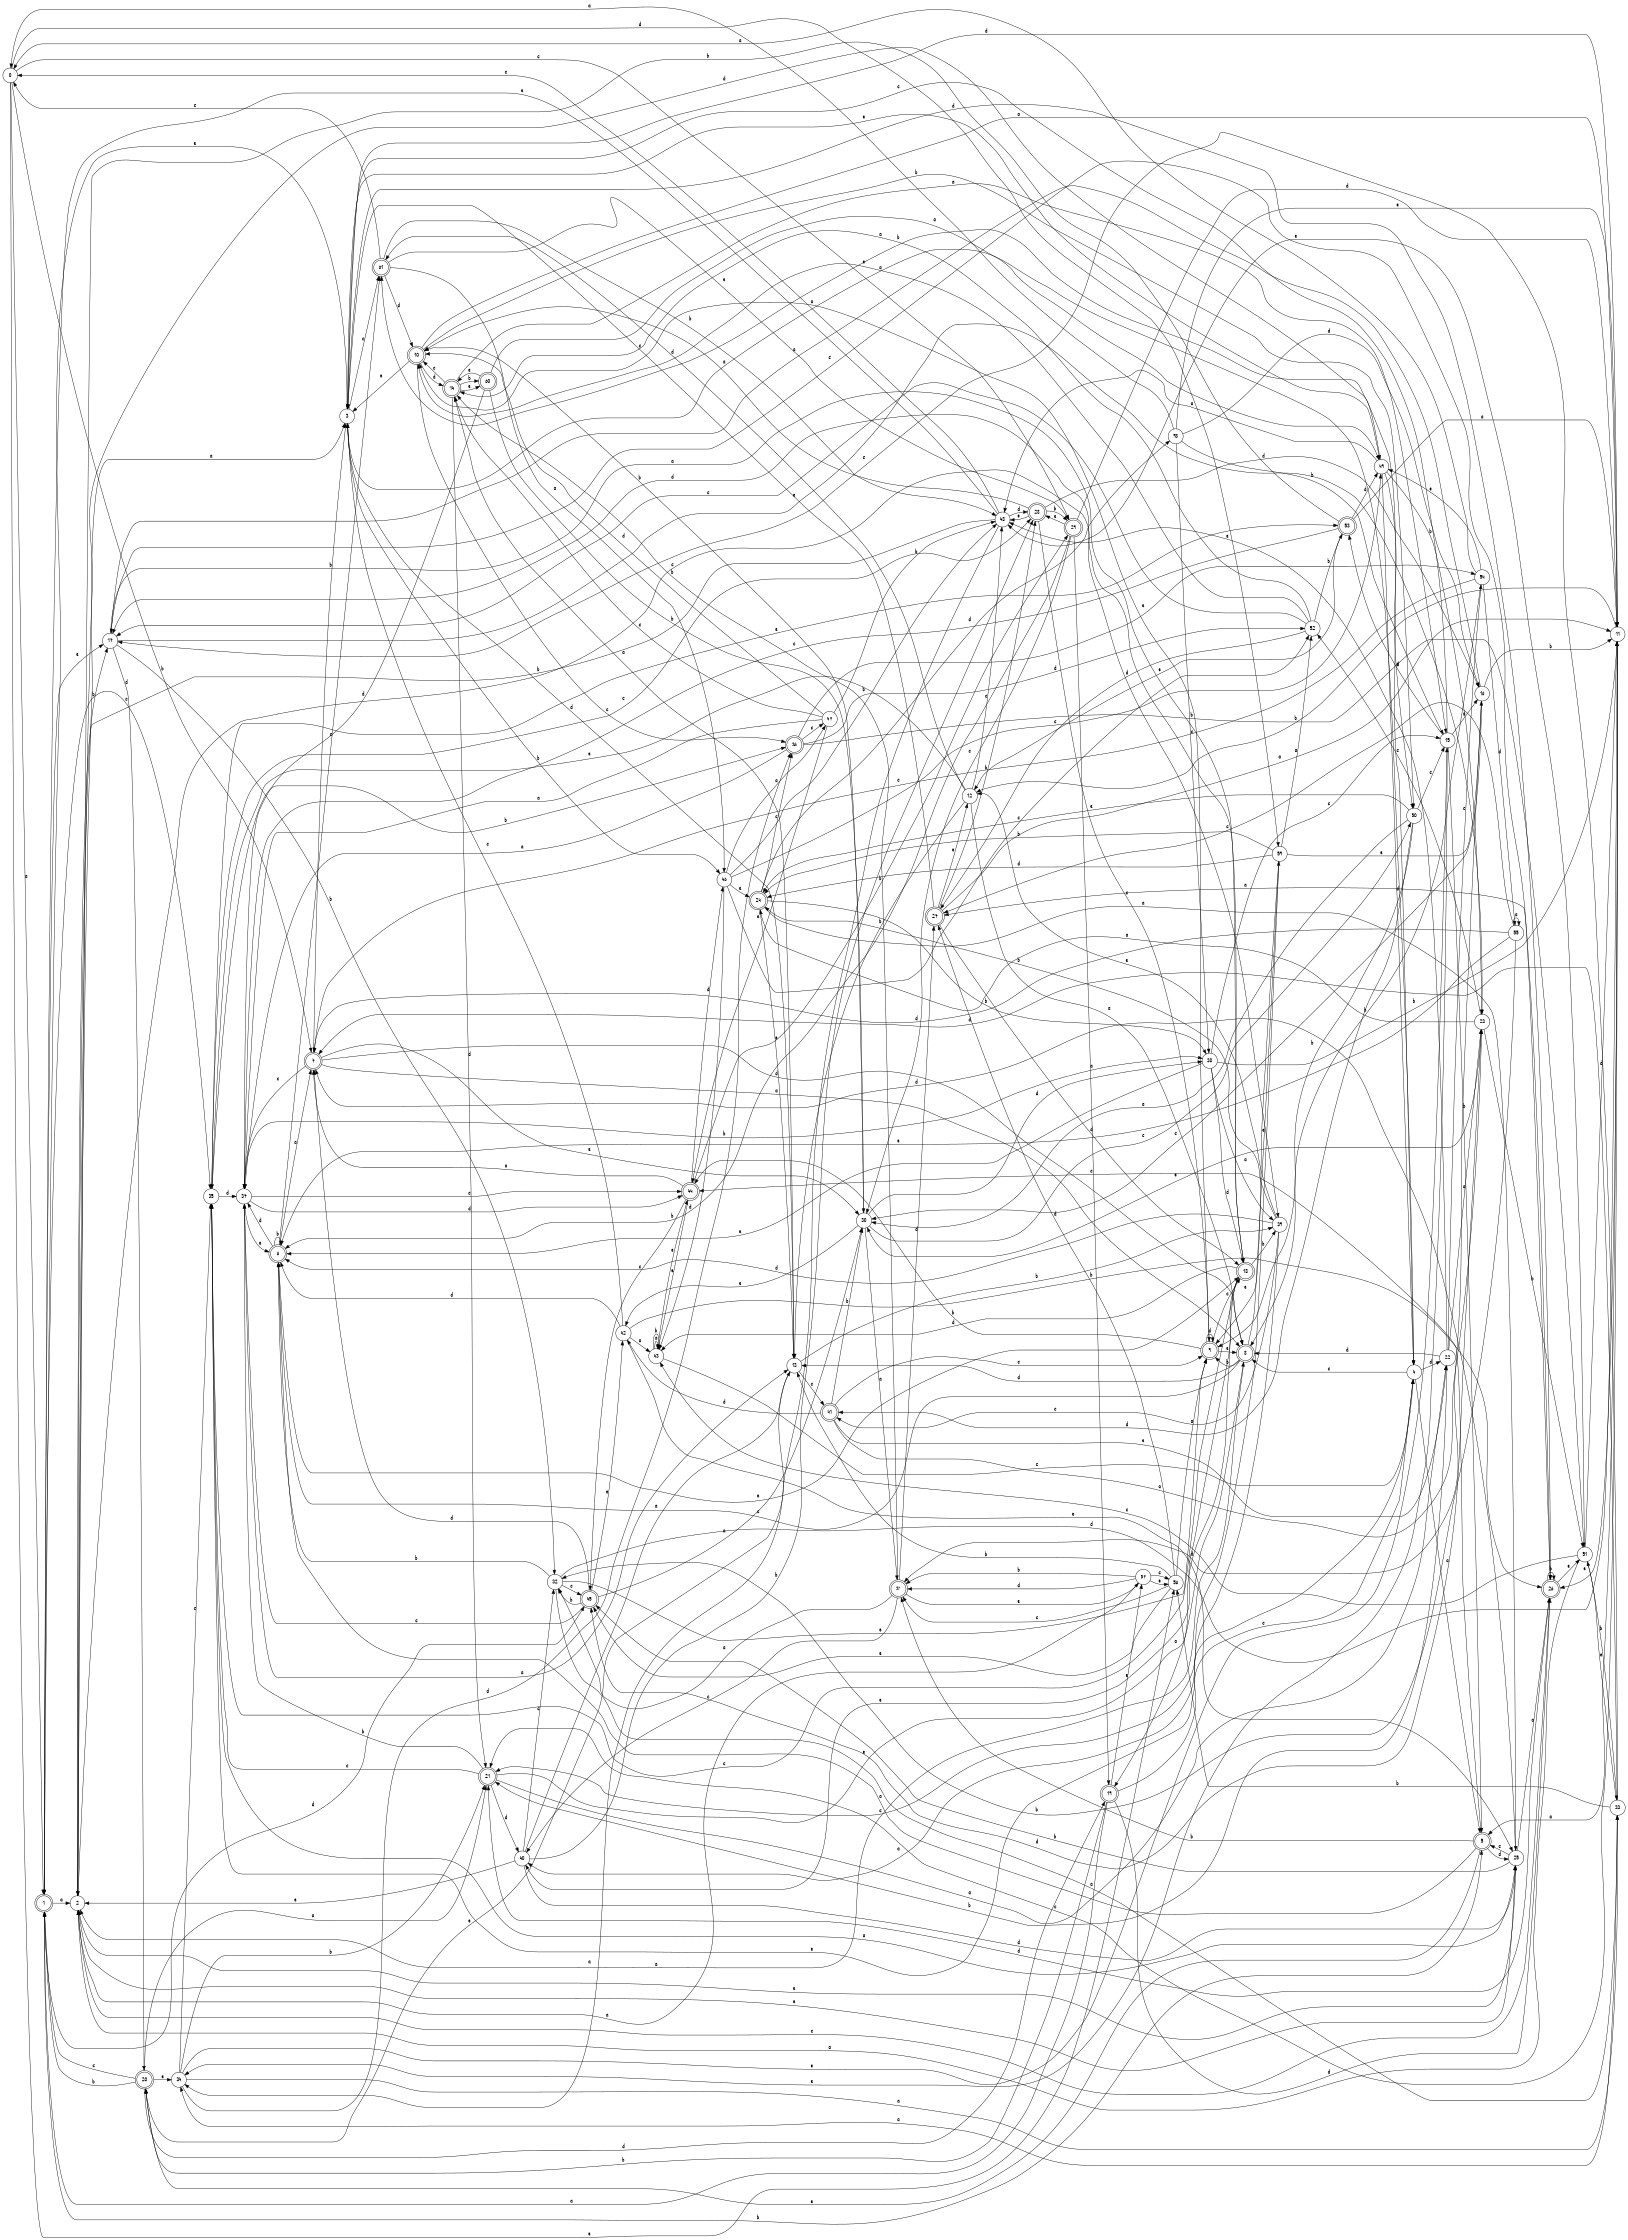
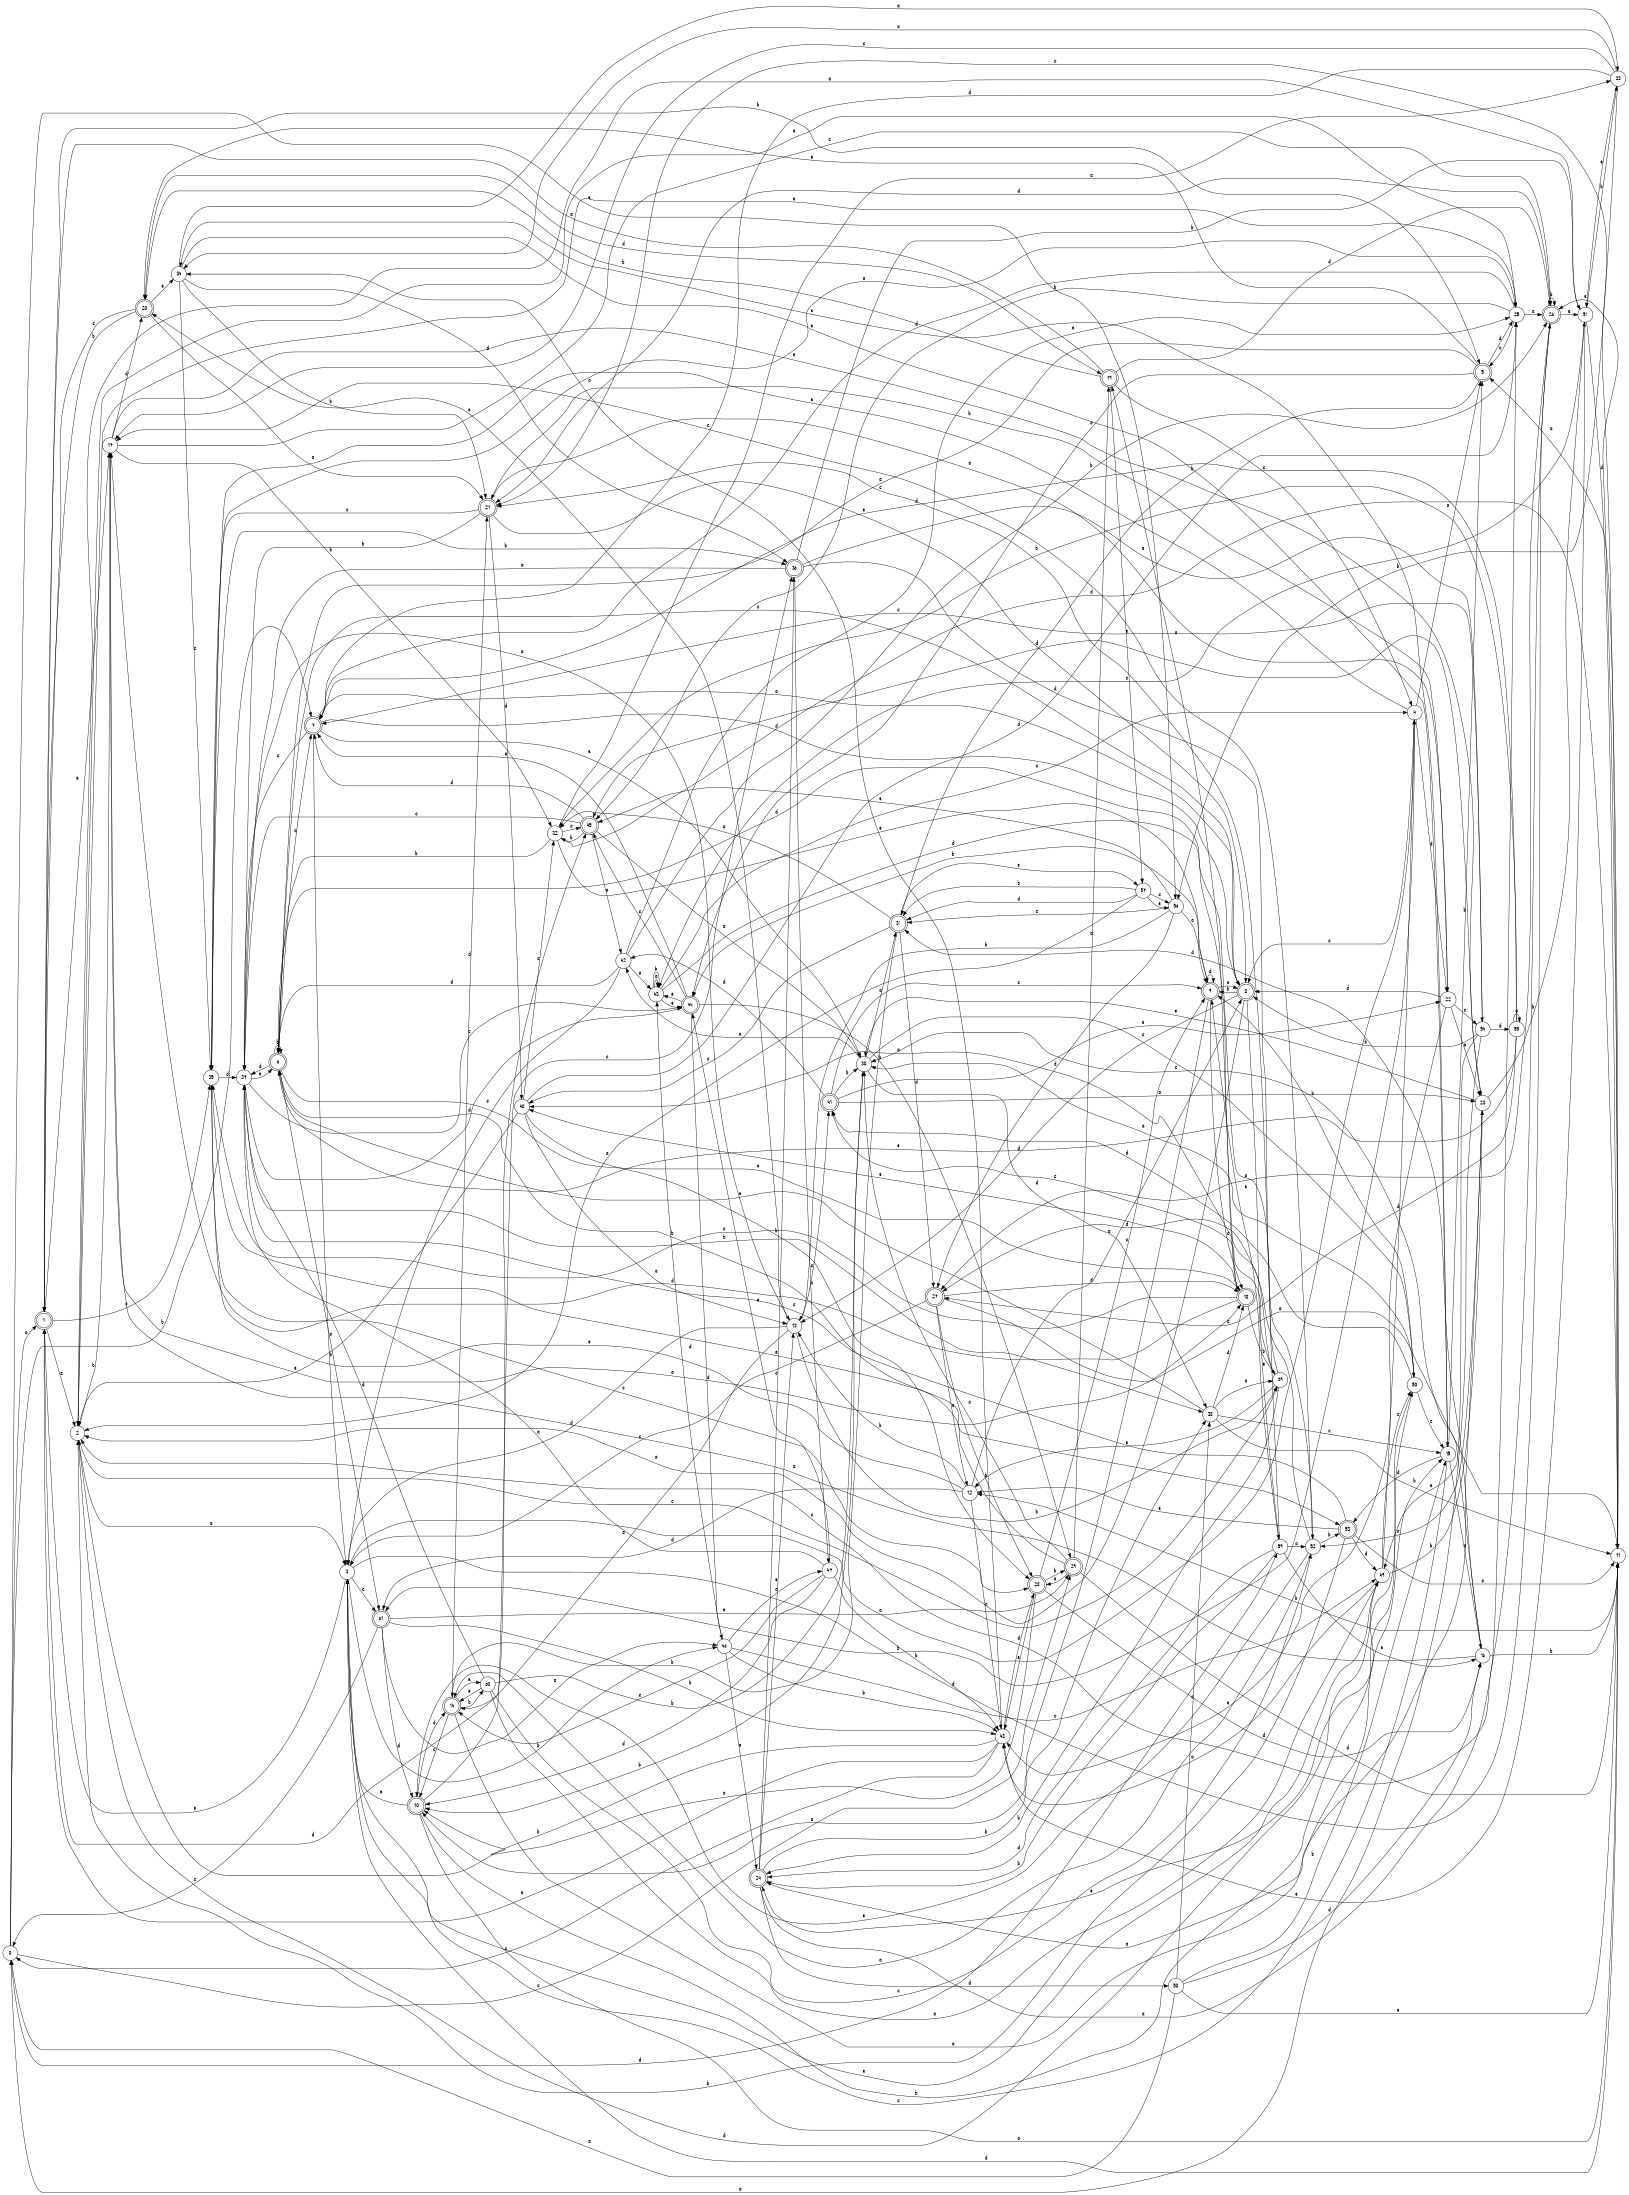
(488, 381) -> (488, 1684)
(1176, 436) -> (1176, 1986)
(971, 889) -> (908, 1994)
(955, 1326) -> (1109, 821)
